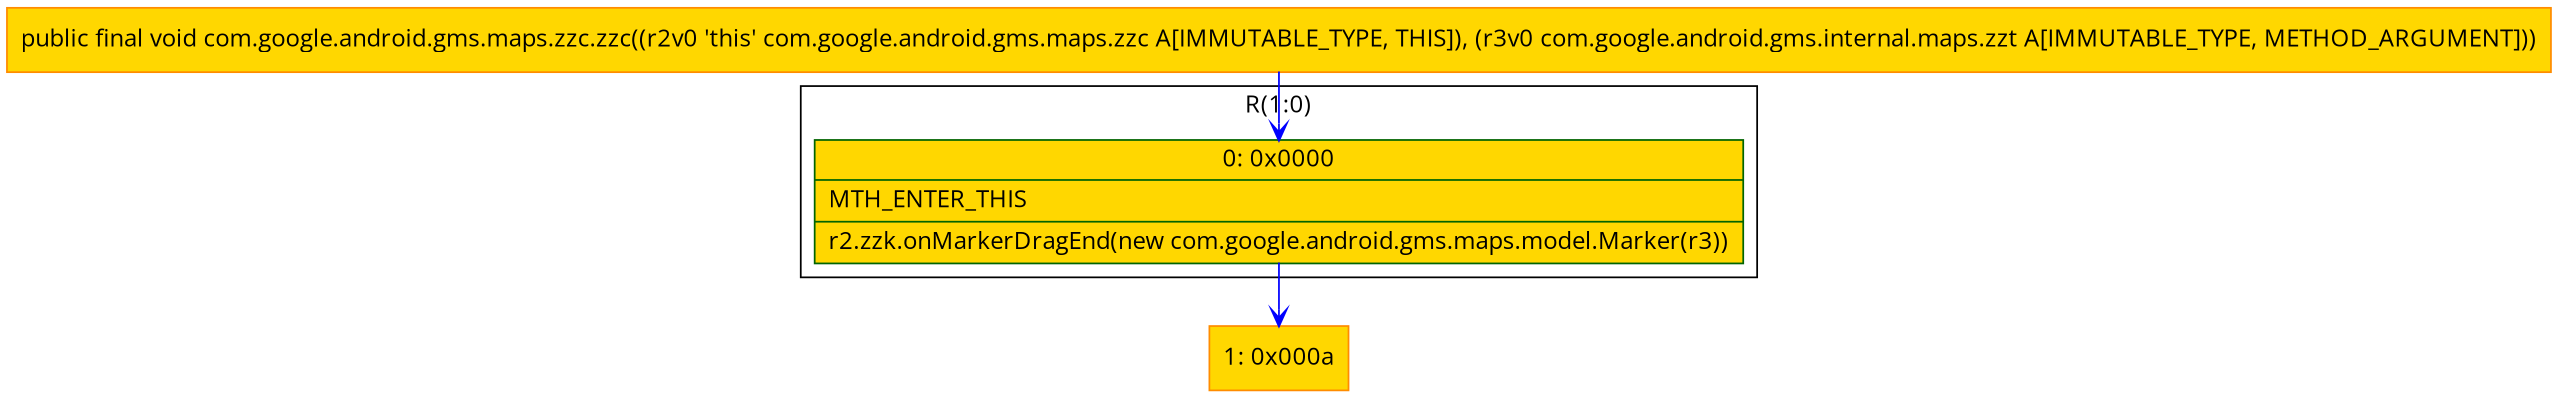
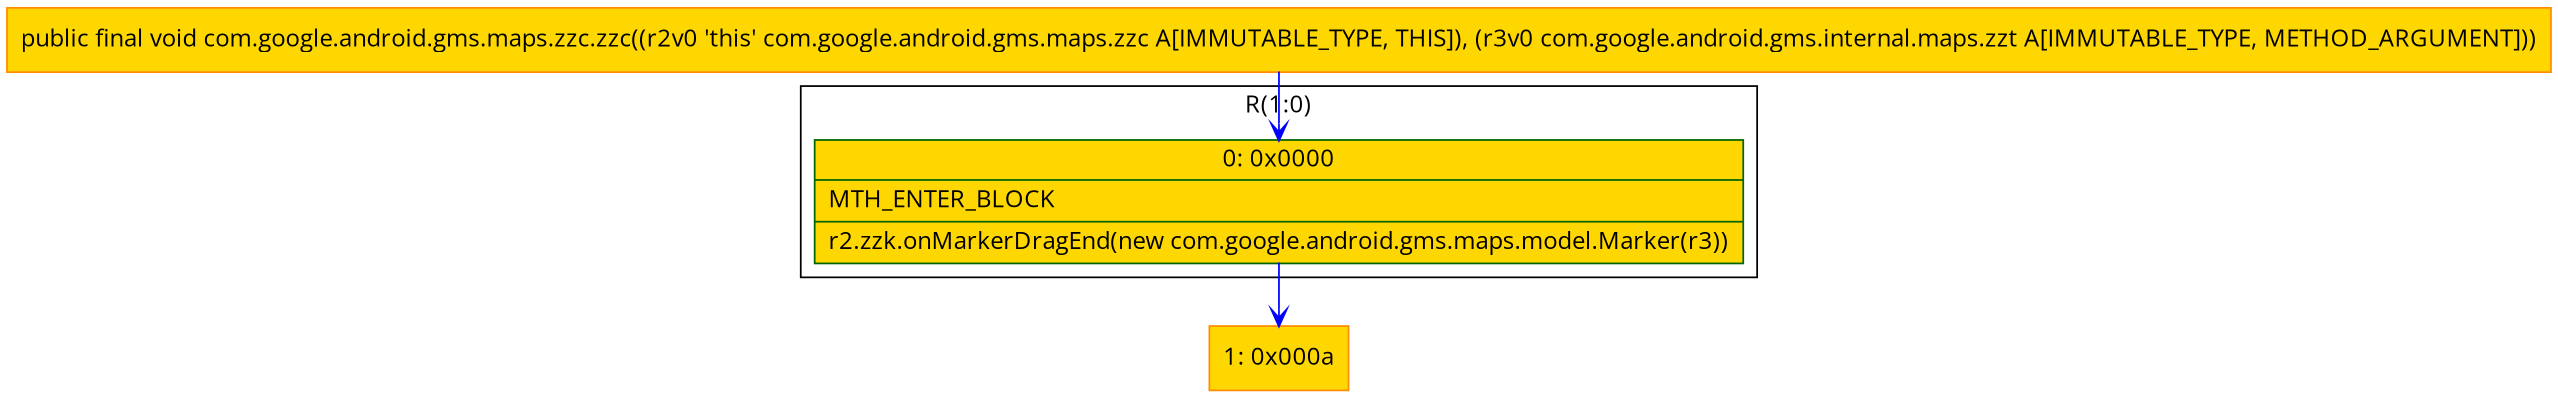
(929, 200) -> (942, 200)
